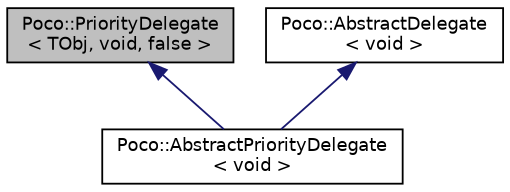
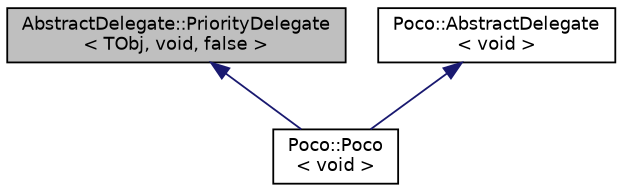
(120, 35) -> (176, 35)
(252, 157) -> (336, 157)
